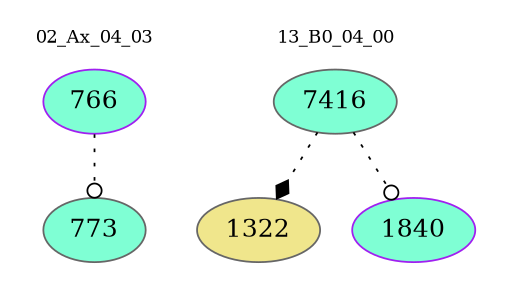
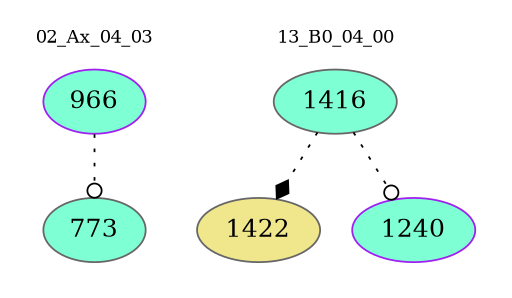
(95, 102) -> (95, 102)
(335, 102) -> (335, 102)
(259, 230) -> (259, 230)
(414, 230) -> (414, 230)
